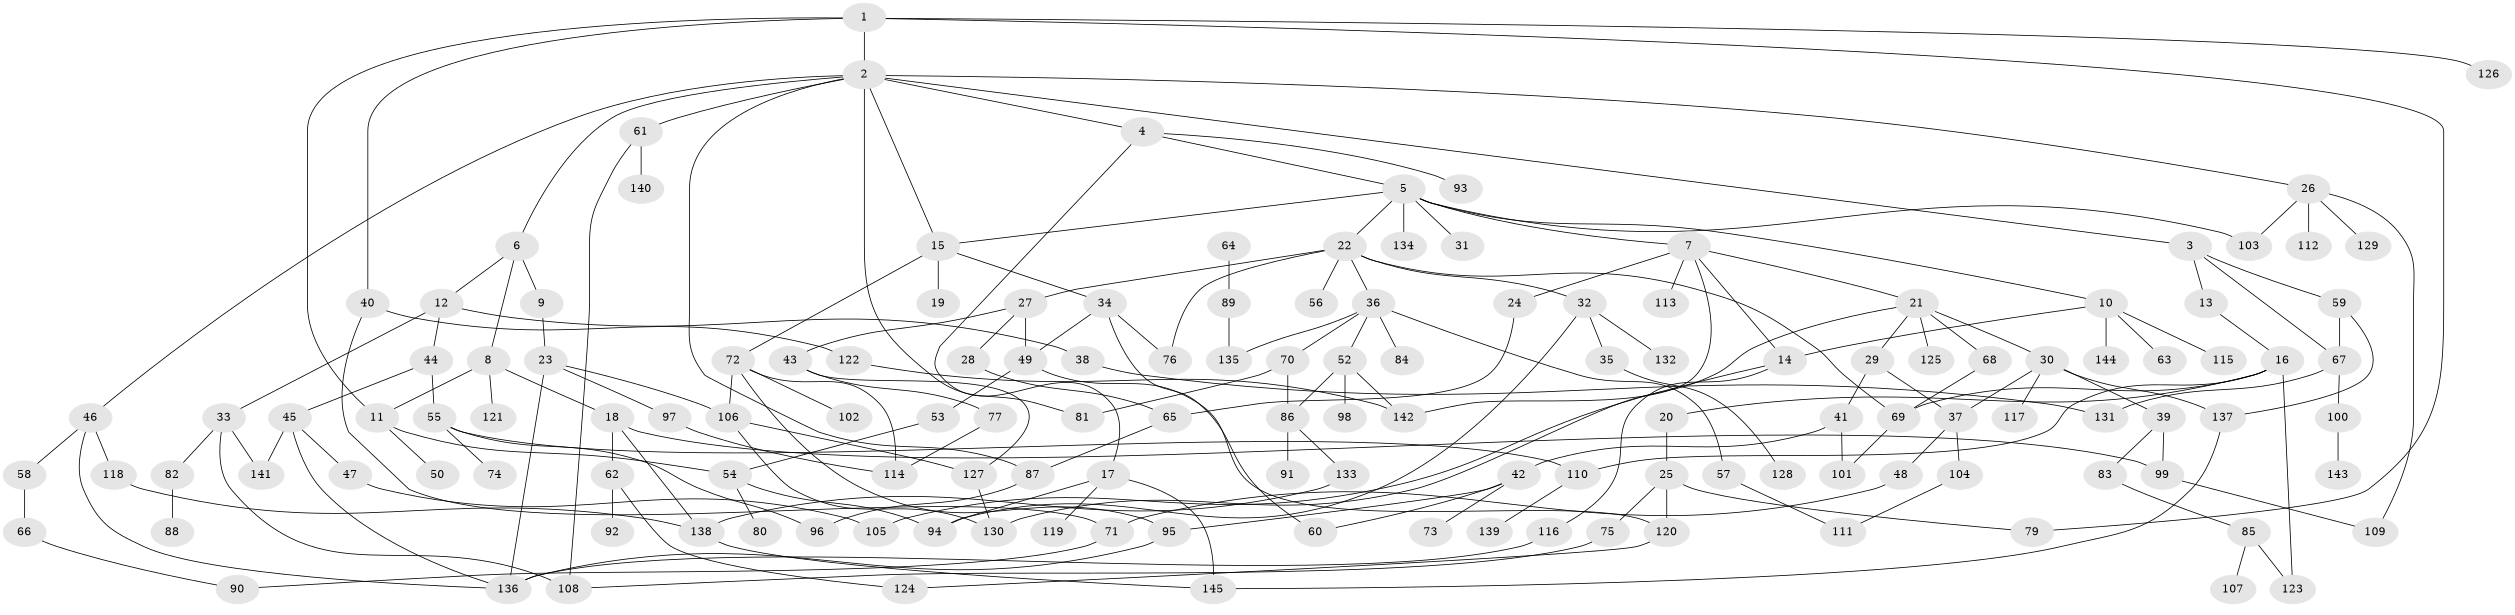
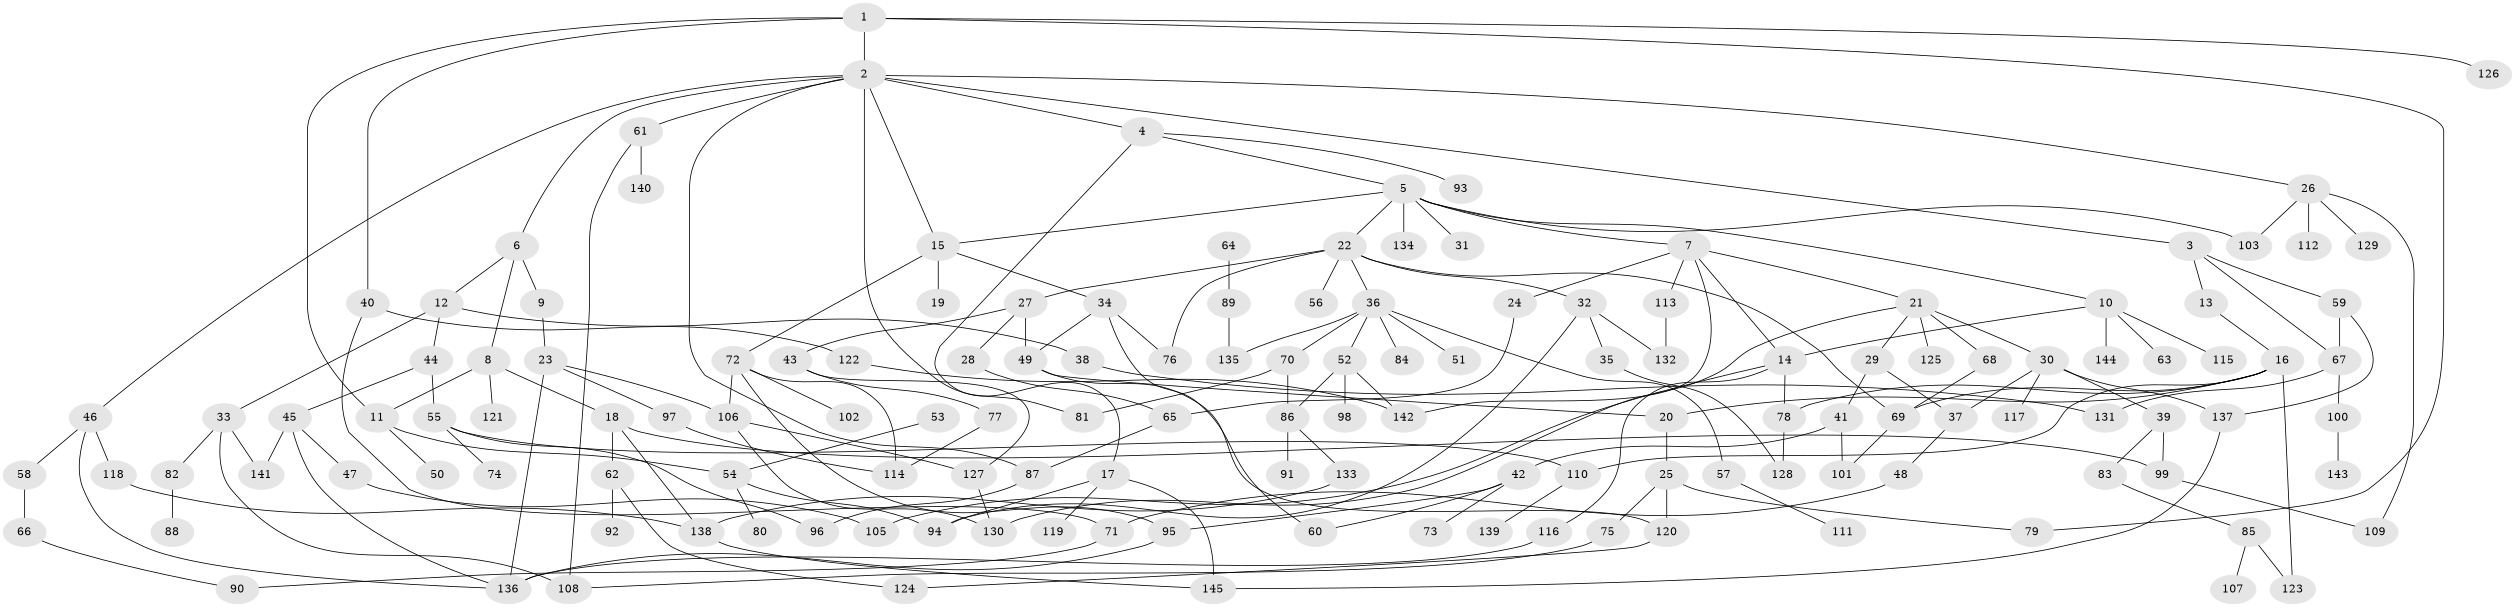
none -> (1666, 332)
none -> (1459, 361)
(982, 389) -> (1418, 402)
none -> (1784, 418)
(1960, 475) -> none
